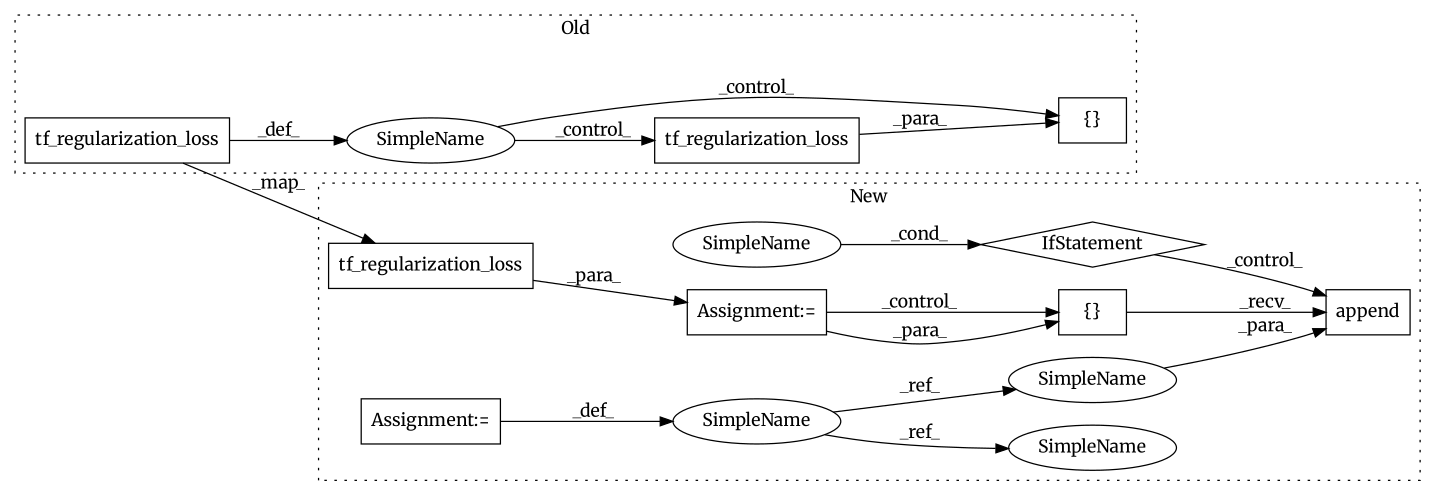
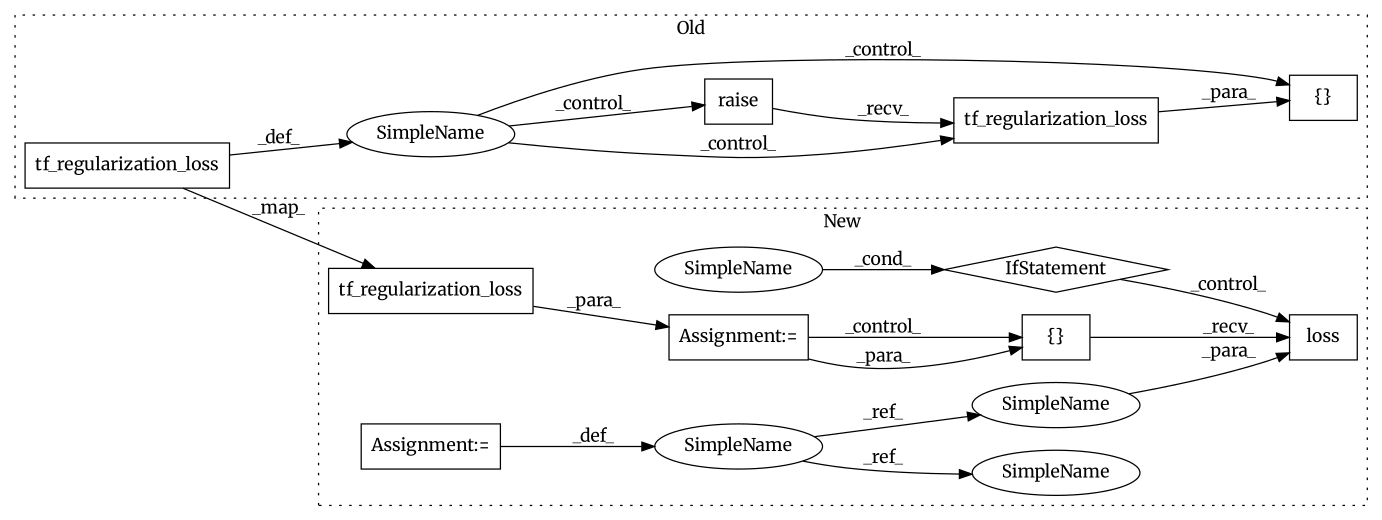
none -> (739, 102)
(1368, 312) -> (1323, 337)
